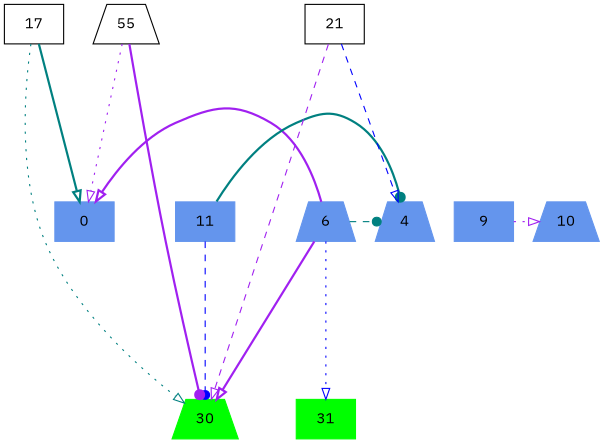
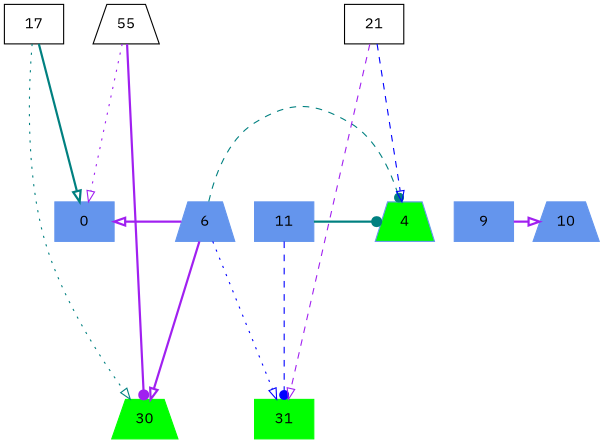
(272, 216) -> (332, 208)
(405, 222) -> (405, 222)
(521, 222) -> (521, 222)
(205, 316) -> (284, 316)
